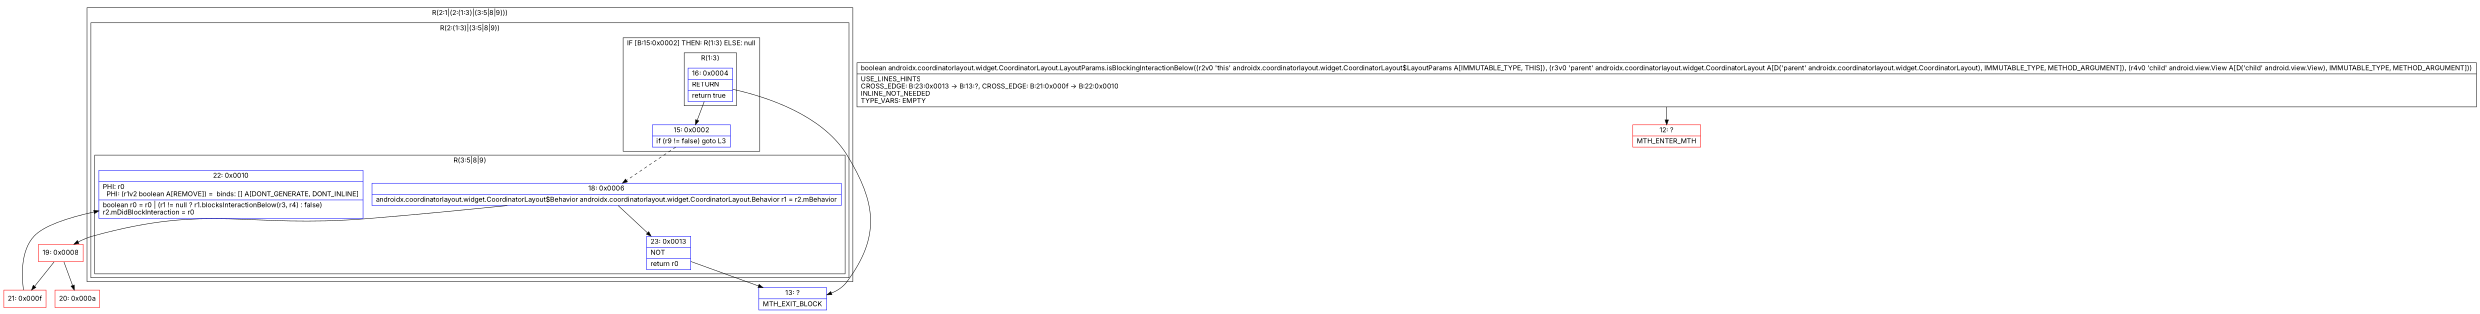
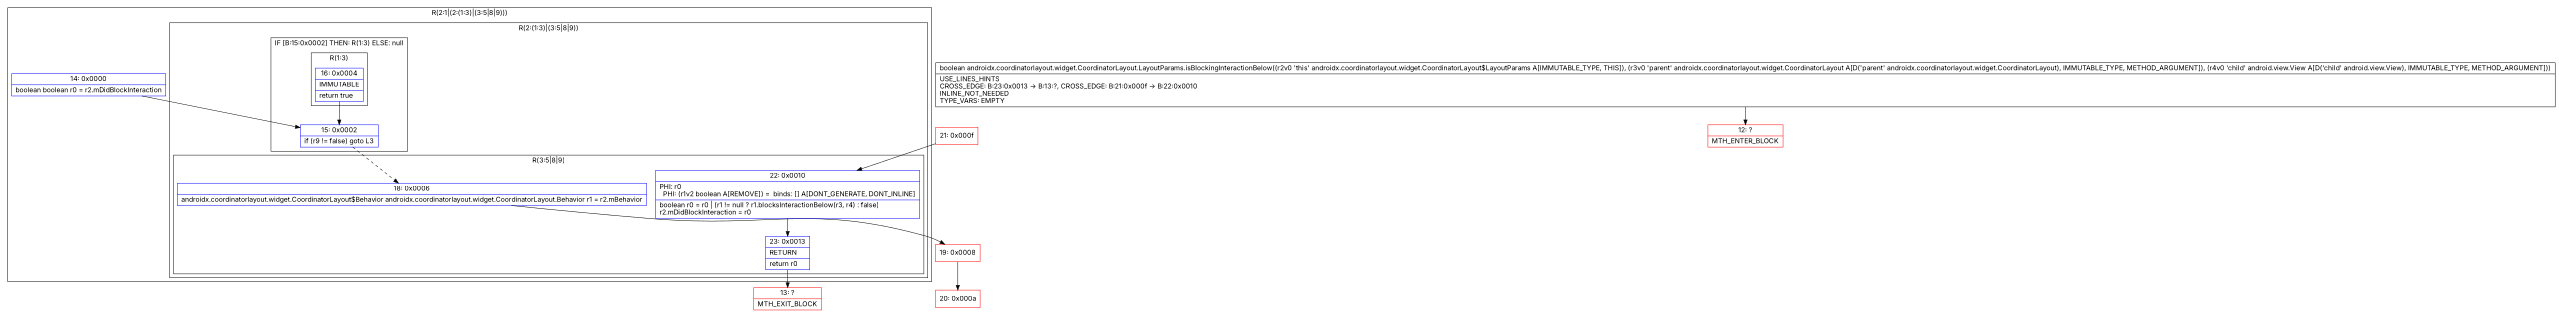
none -> (89, 85)
(706, 85) -> (339, 85)
(1667, 141) -> (1745, 141)
(856, 171) -> none
(633, 219) -> (788, 225)
(658, 253) -> (783, 253)
(44, 274) -> none
(793, 299) -> (788, 299)
